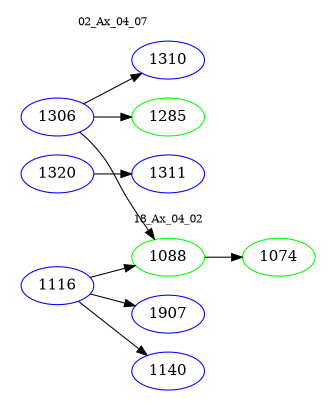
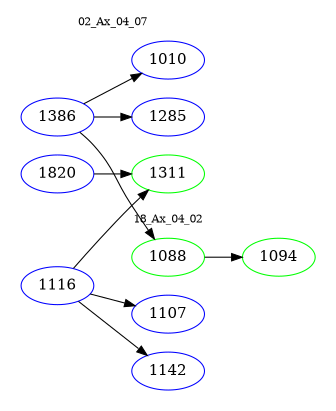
(168, 60) -> (168, 60)
(57, 117) -> (57, 117)
(168, 117) -> (168, 117)
(57, 174) -> (57, 174)
(168, 174) -> (168, 174)
(279, 257) -> (279, 257)
(108, 273) -> (106, 232)
(168, 314) -> (168, 314)
(168, 371) -> (168, 371)
